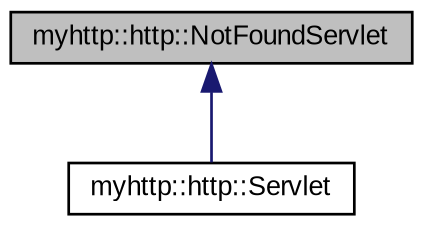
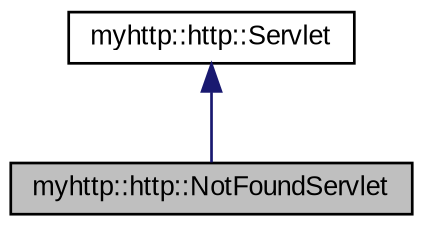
(212, 127) -> (212, 127)
